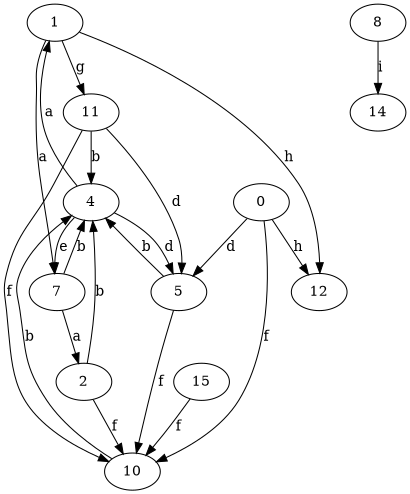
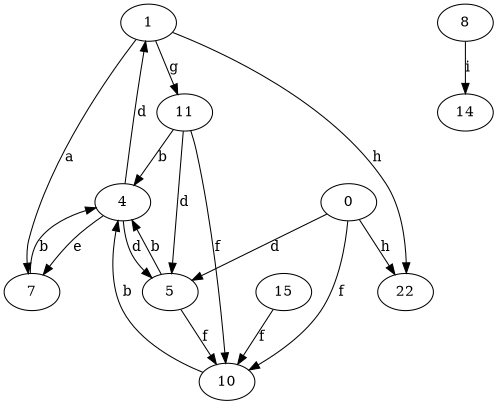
(49, 112) -> (142, 112)
(319, 292) -> (406, 292)
(84, 382) -> none
